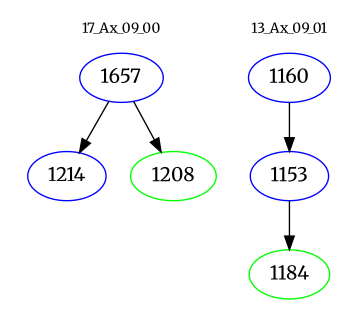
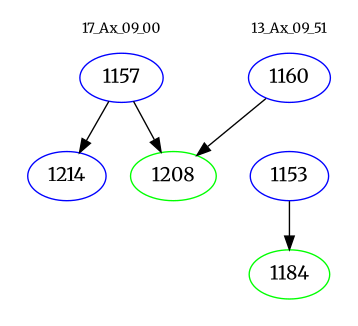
(289, 29) -> (289, 29)
(122, 78) -> (122, 78)
(289, 120) -> (247, 114)
